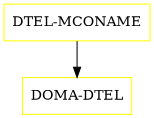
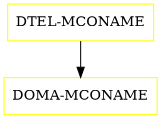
(77, 96) -> (81, 96)
